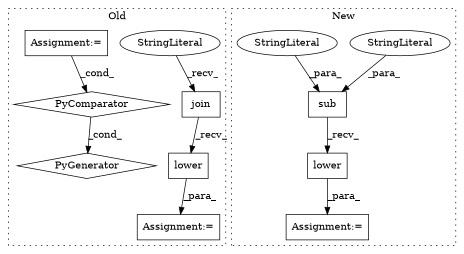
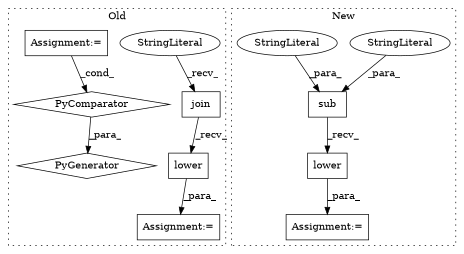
(105, 135) -> (105, 135)
